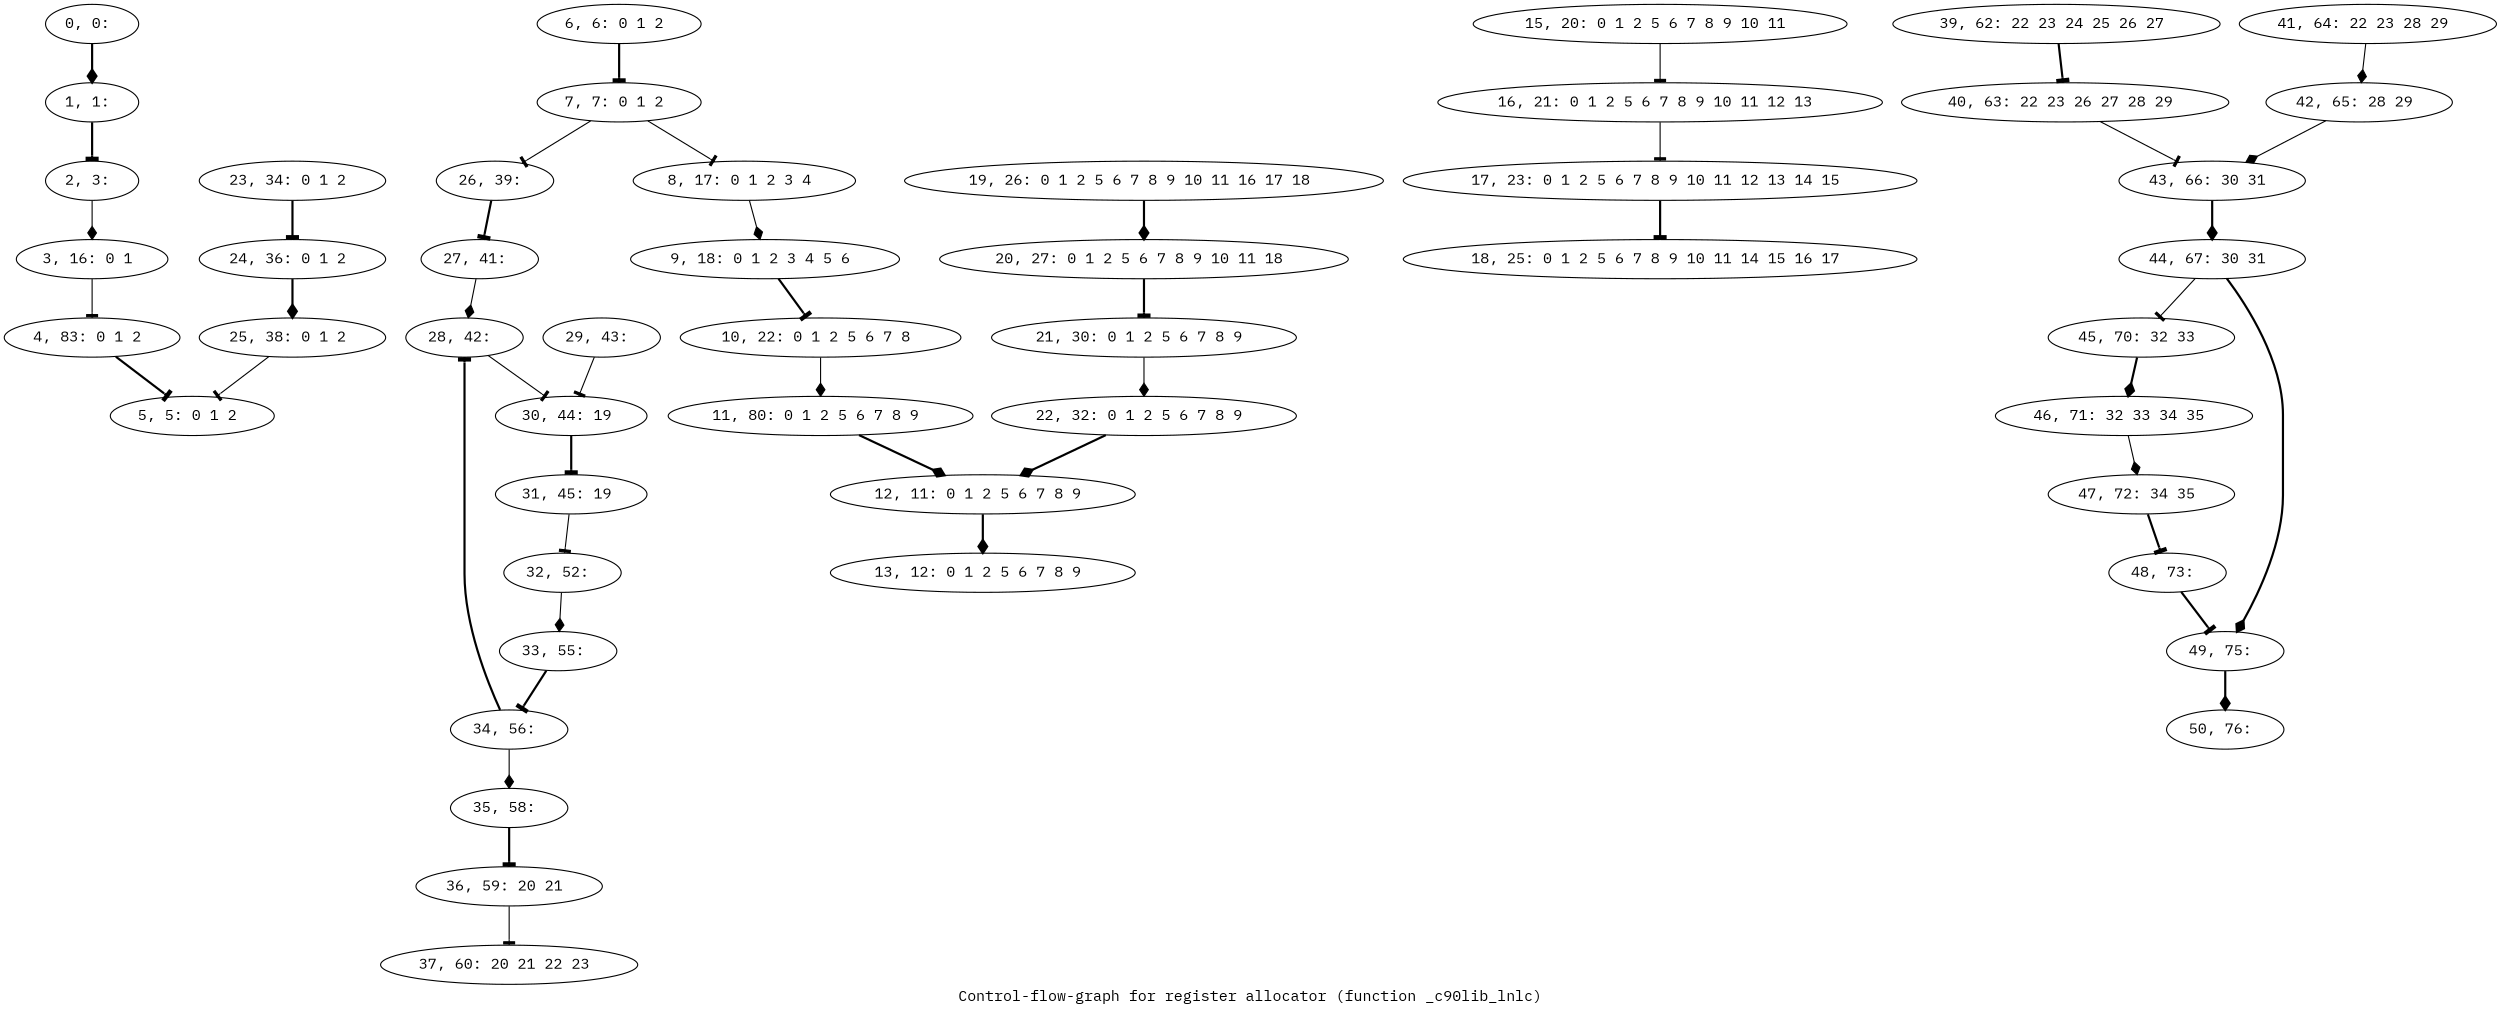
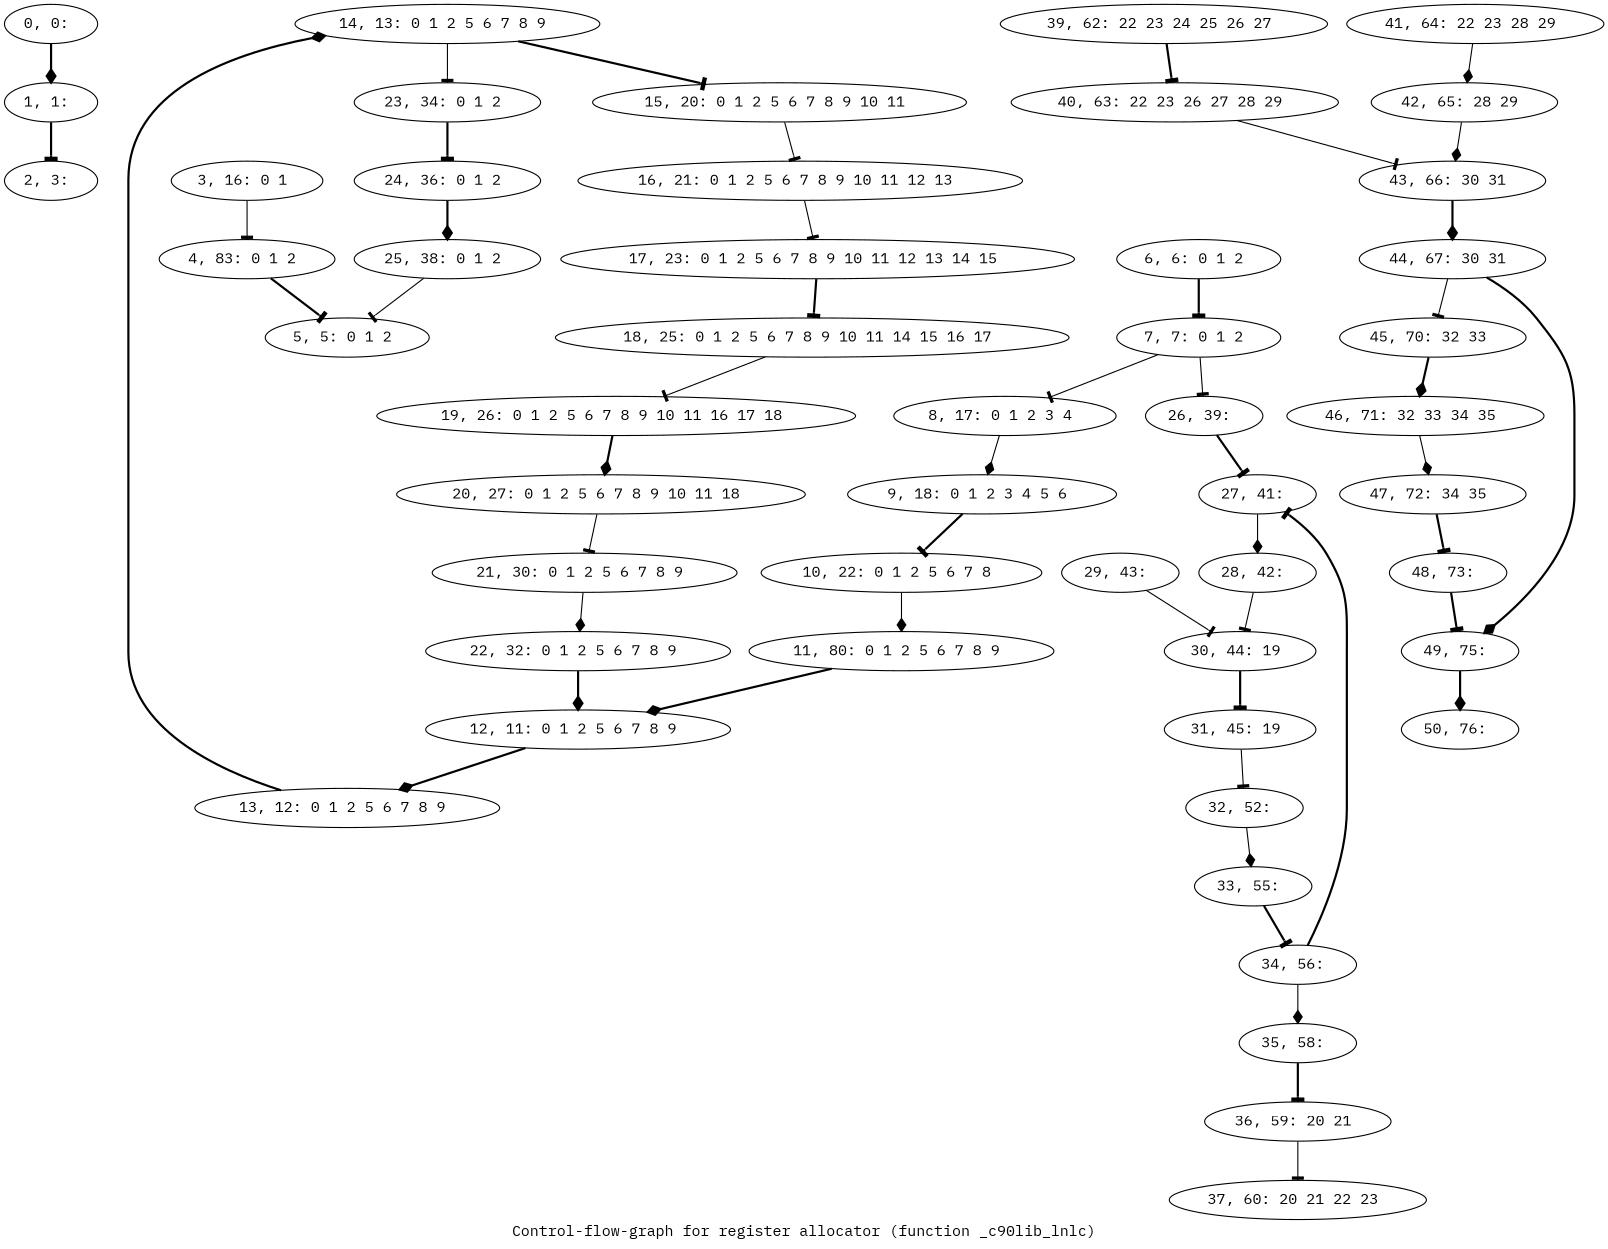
none -> (447, 24)
(92, 214) -> none
(1144, 296) -> (593, 531)
none -> (717, 376)
(465, 539) -> (1347, 724)
